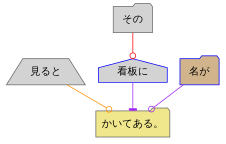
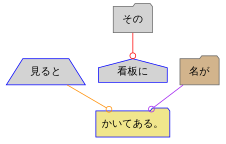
(46, 72) -> (46, 72)
(200, 72) -> (200, 72)
(133, 95) -> none
(133, 124) -> (133, 124)
